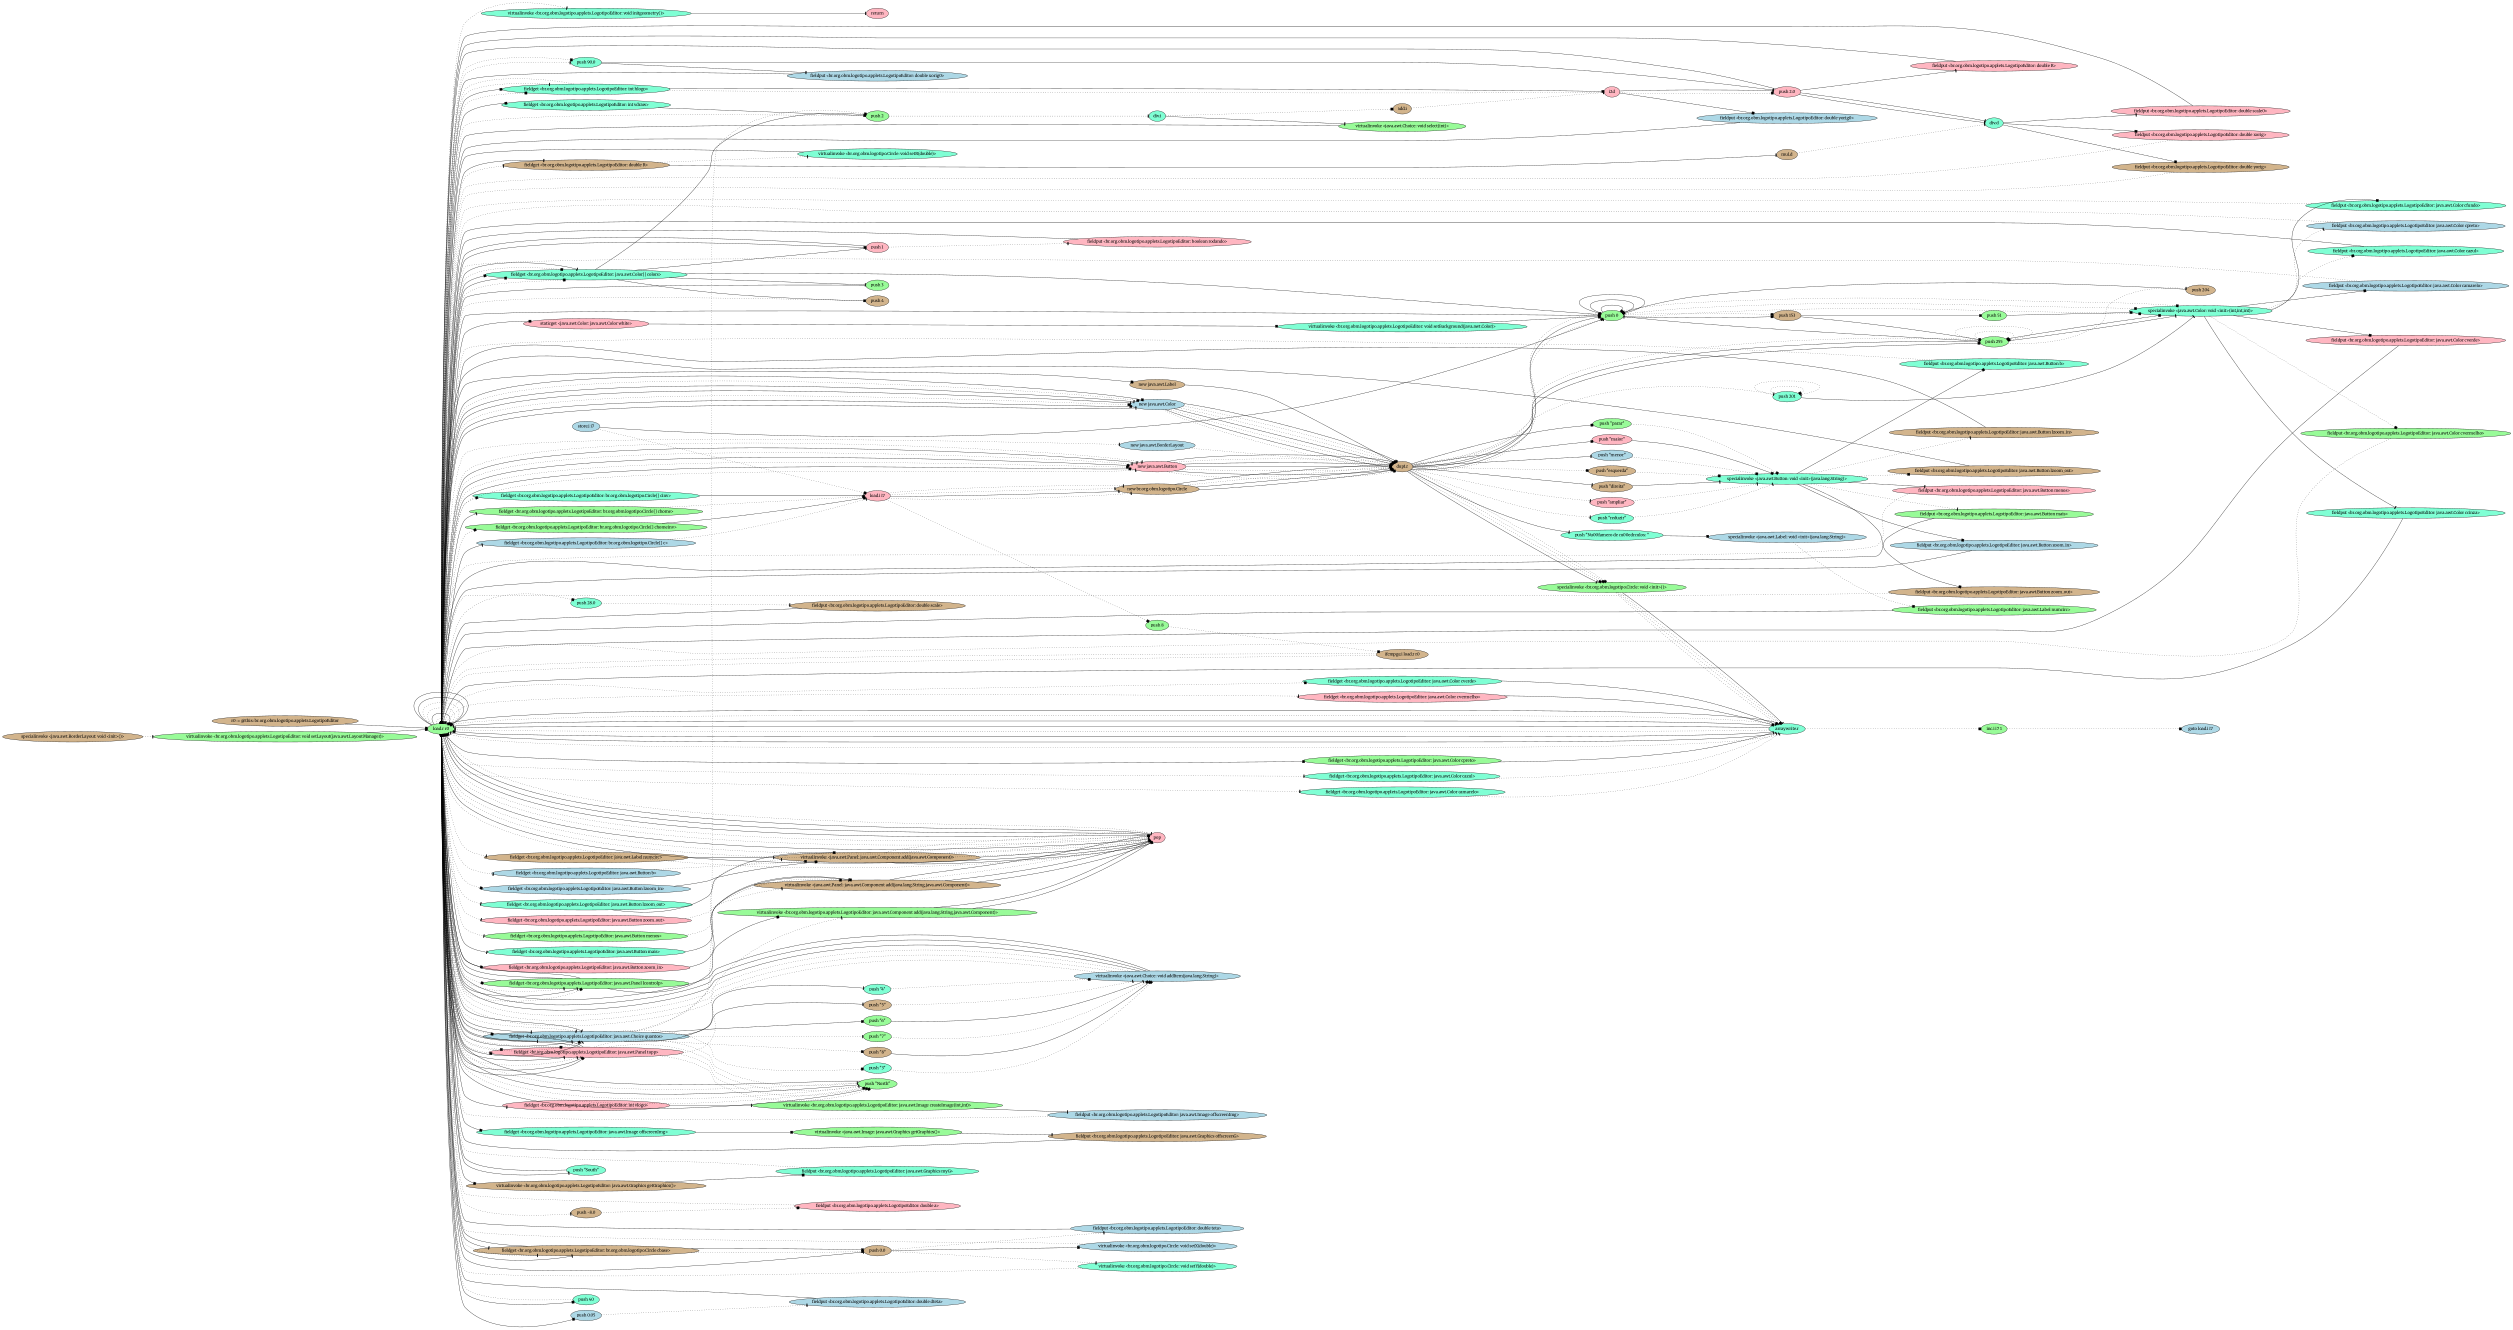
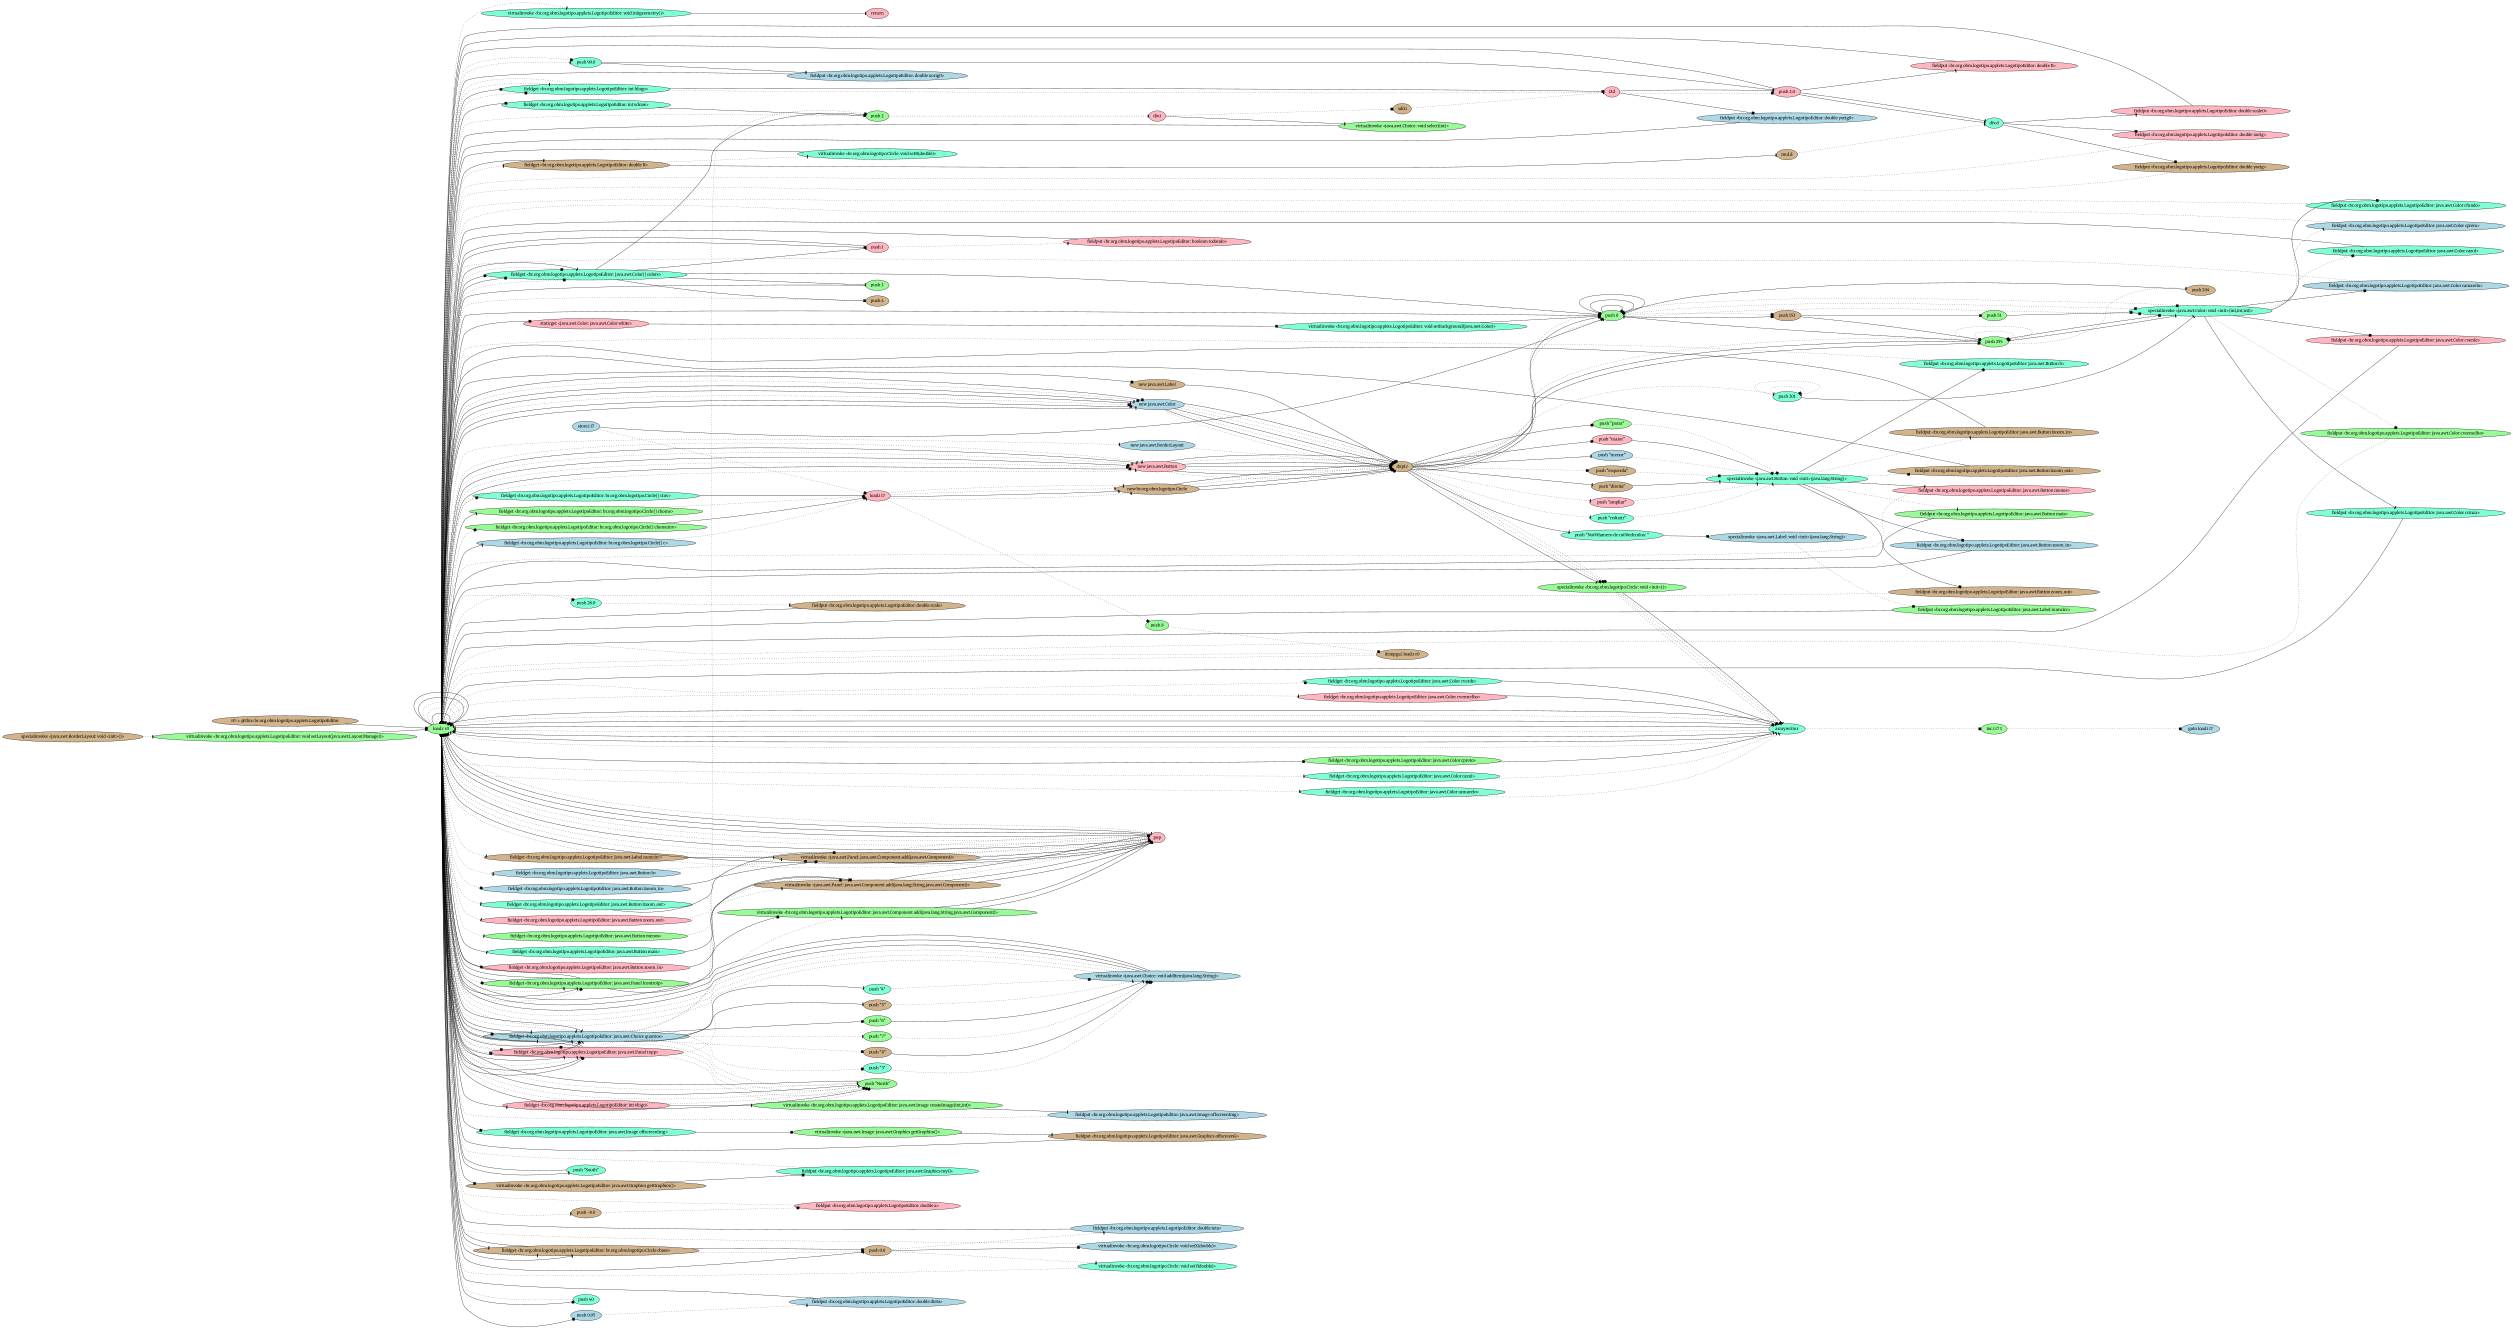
(1157, 116) -> (1157, 116)
